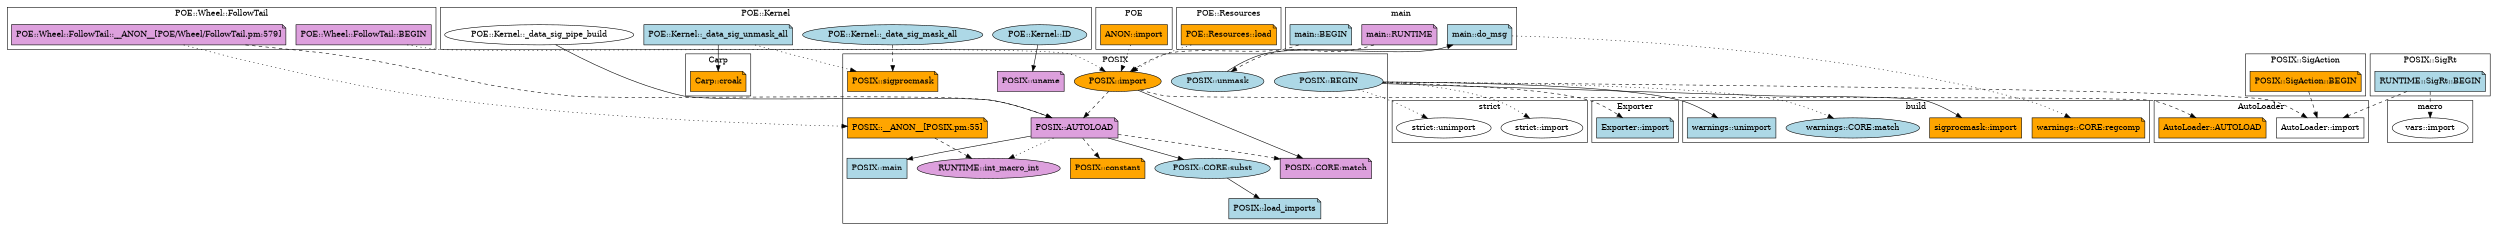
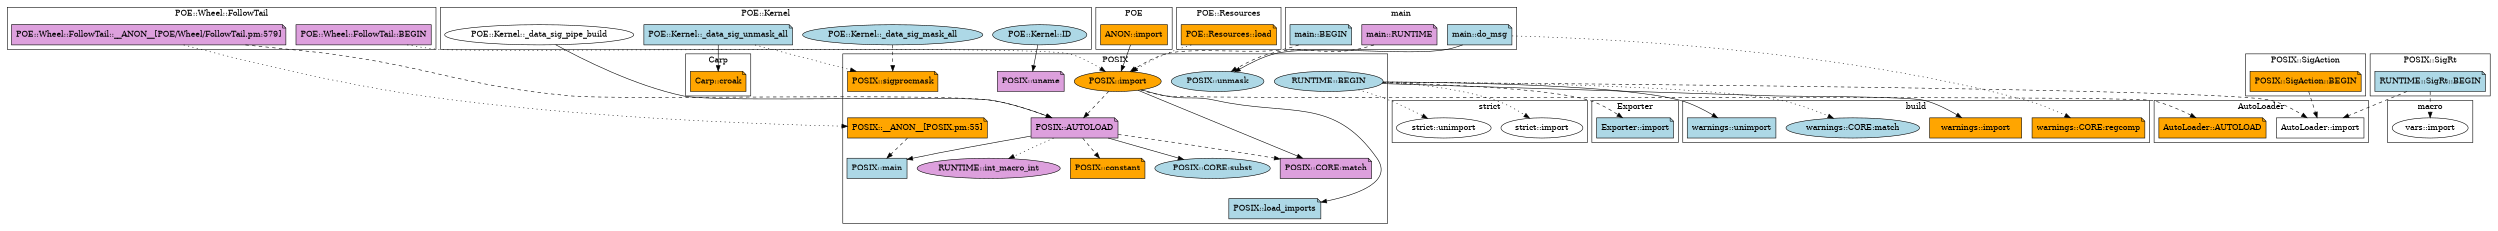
(1335, 50) -> (1350, 50)
(1126, 57) -> (1126, 57)
(1329, 81) -> (1329, 81)
(1976, 128) -> (1976, 128)
(951, 147) -> (899, 146)
(1241, 187) -> (1306, 112)
